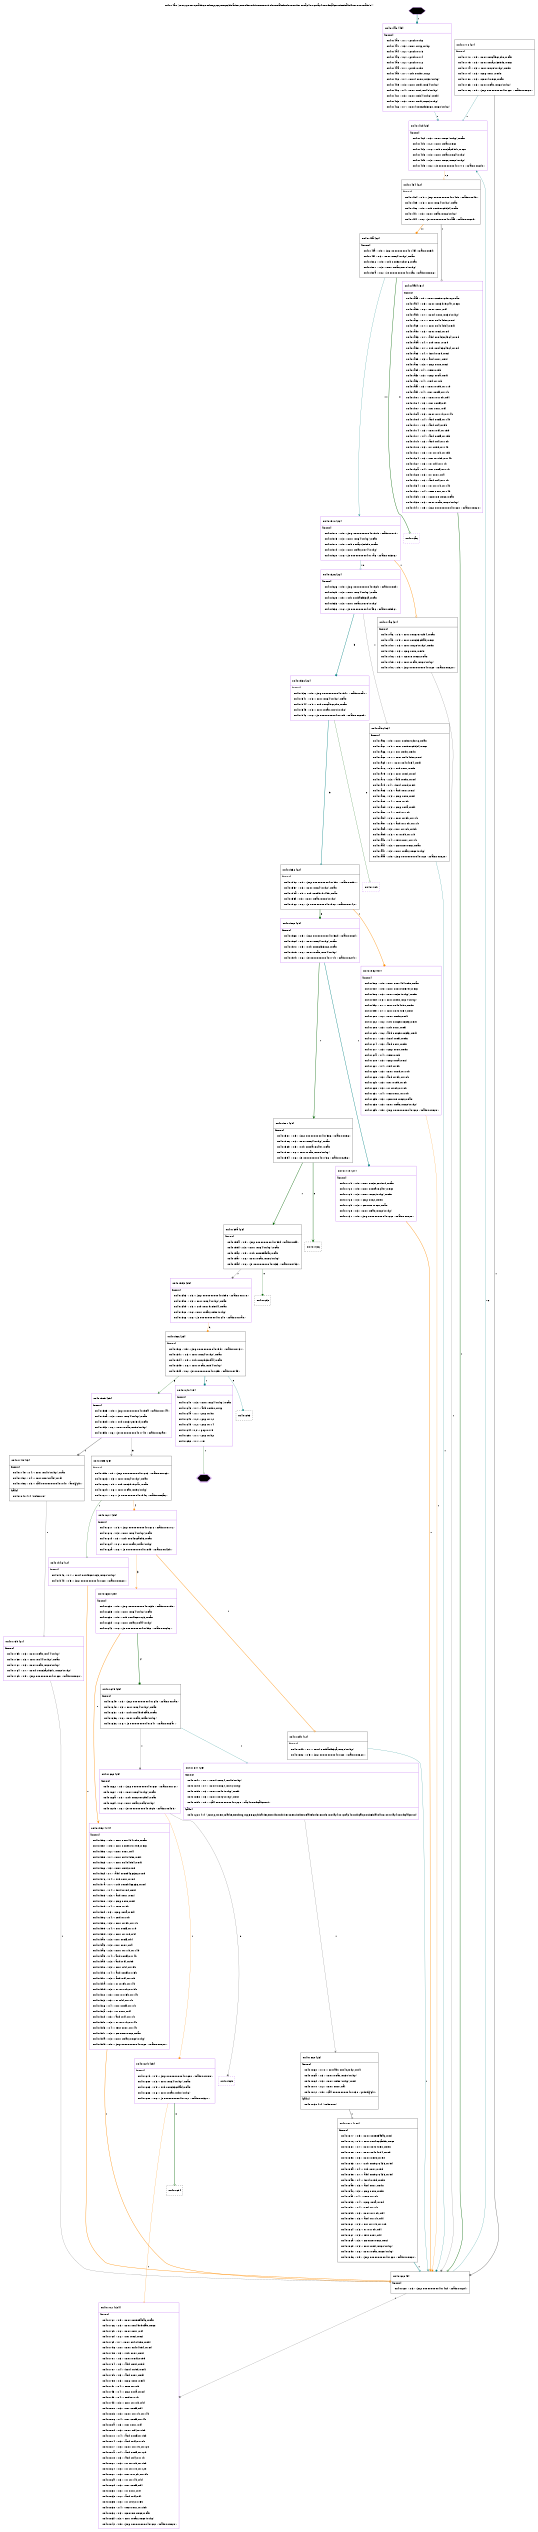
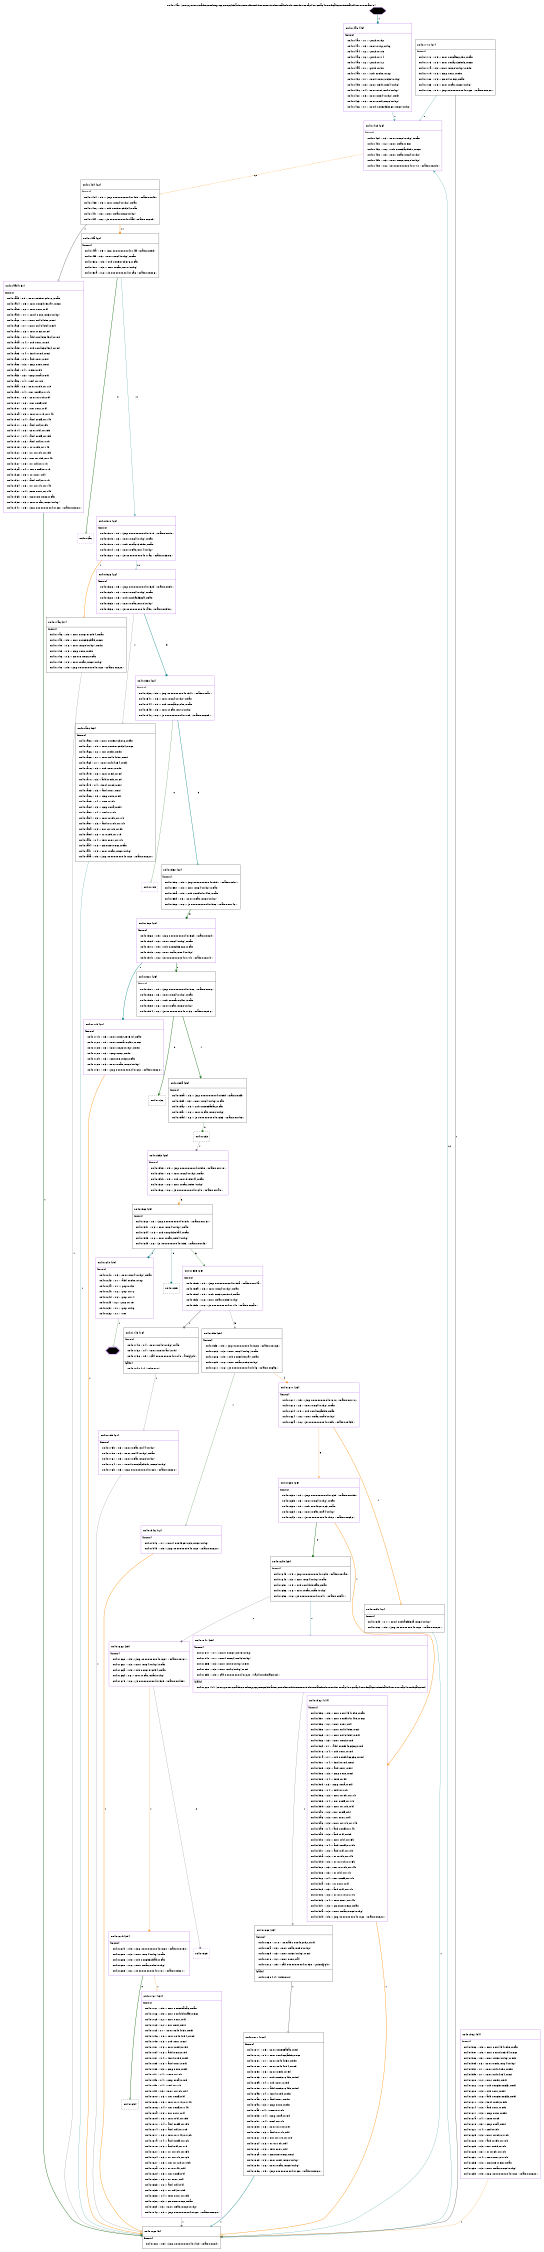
(371, 935) -> none
(237, 1273) -> (198, 1145)
(293, 2345) -> (182, 2221)
